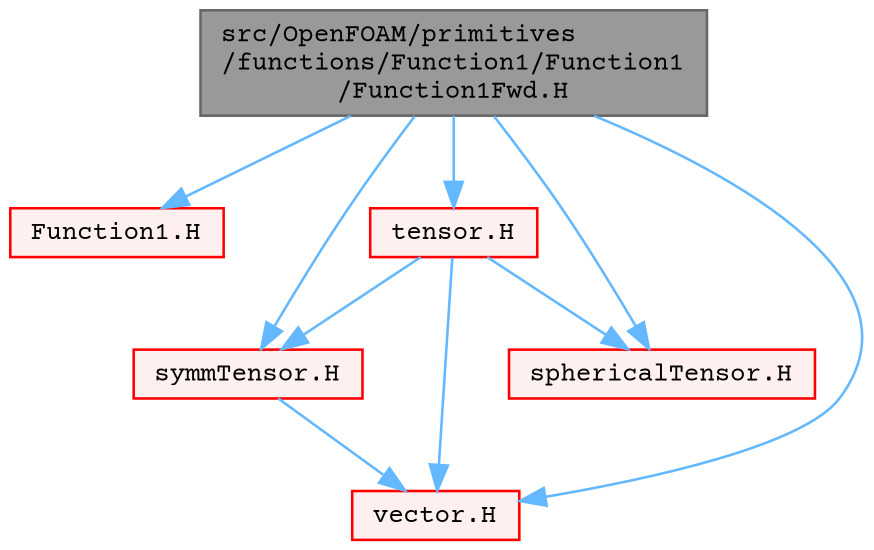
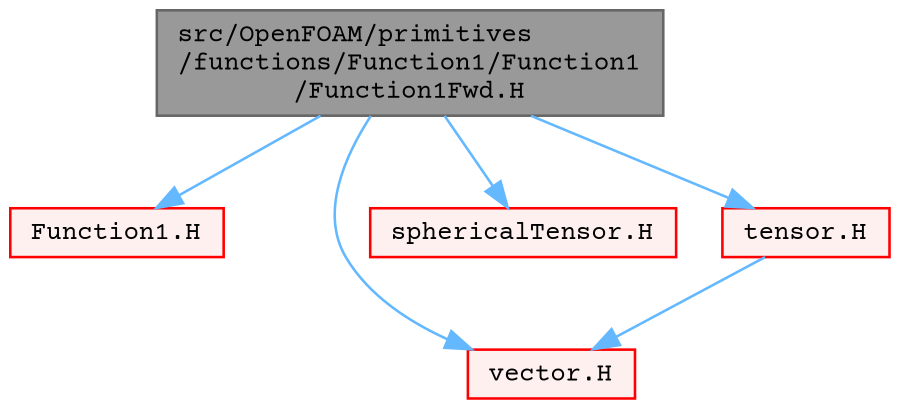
(547, 296) -> none
(248, 374) -> none
